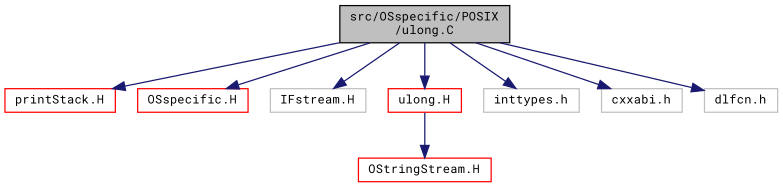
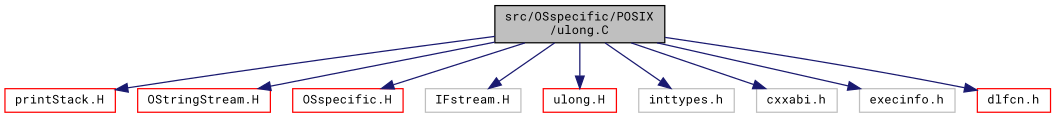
(741, 100) -> (1014, 100)
none -> (907, 100)
(425, 129) -> (383, 64)
